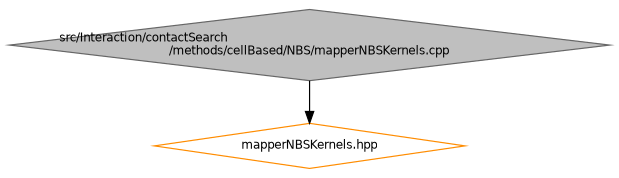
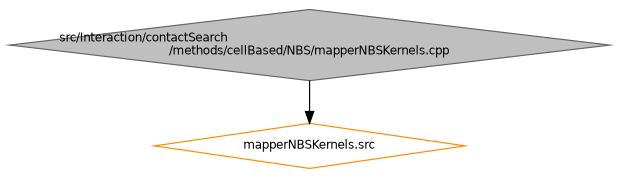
(310, 146) -> (310, 146)
